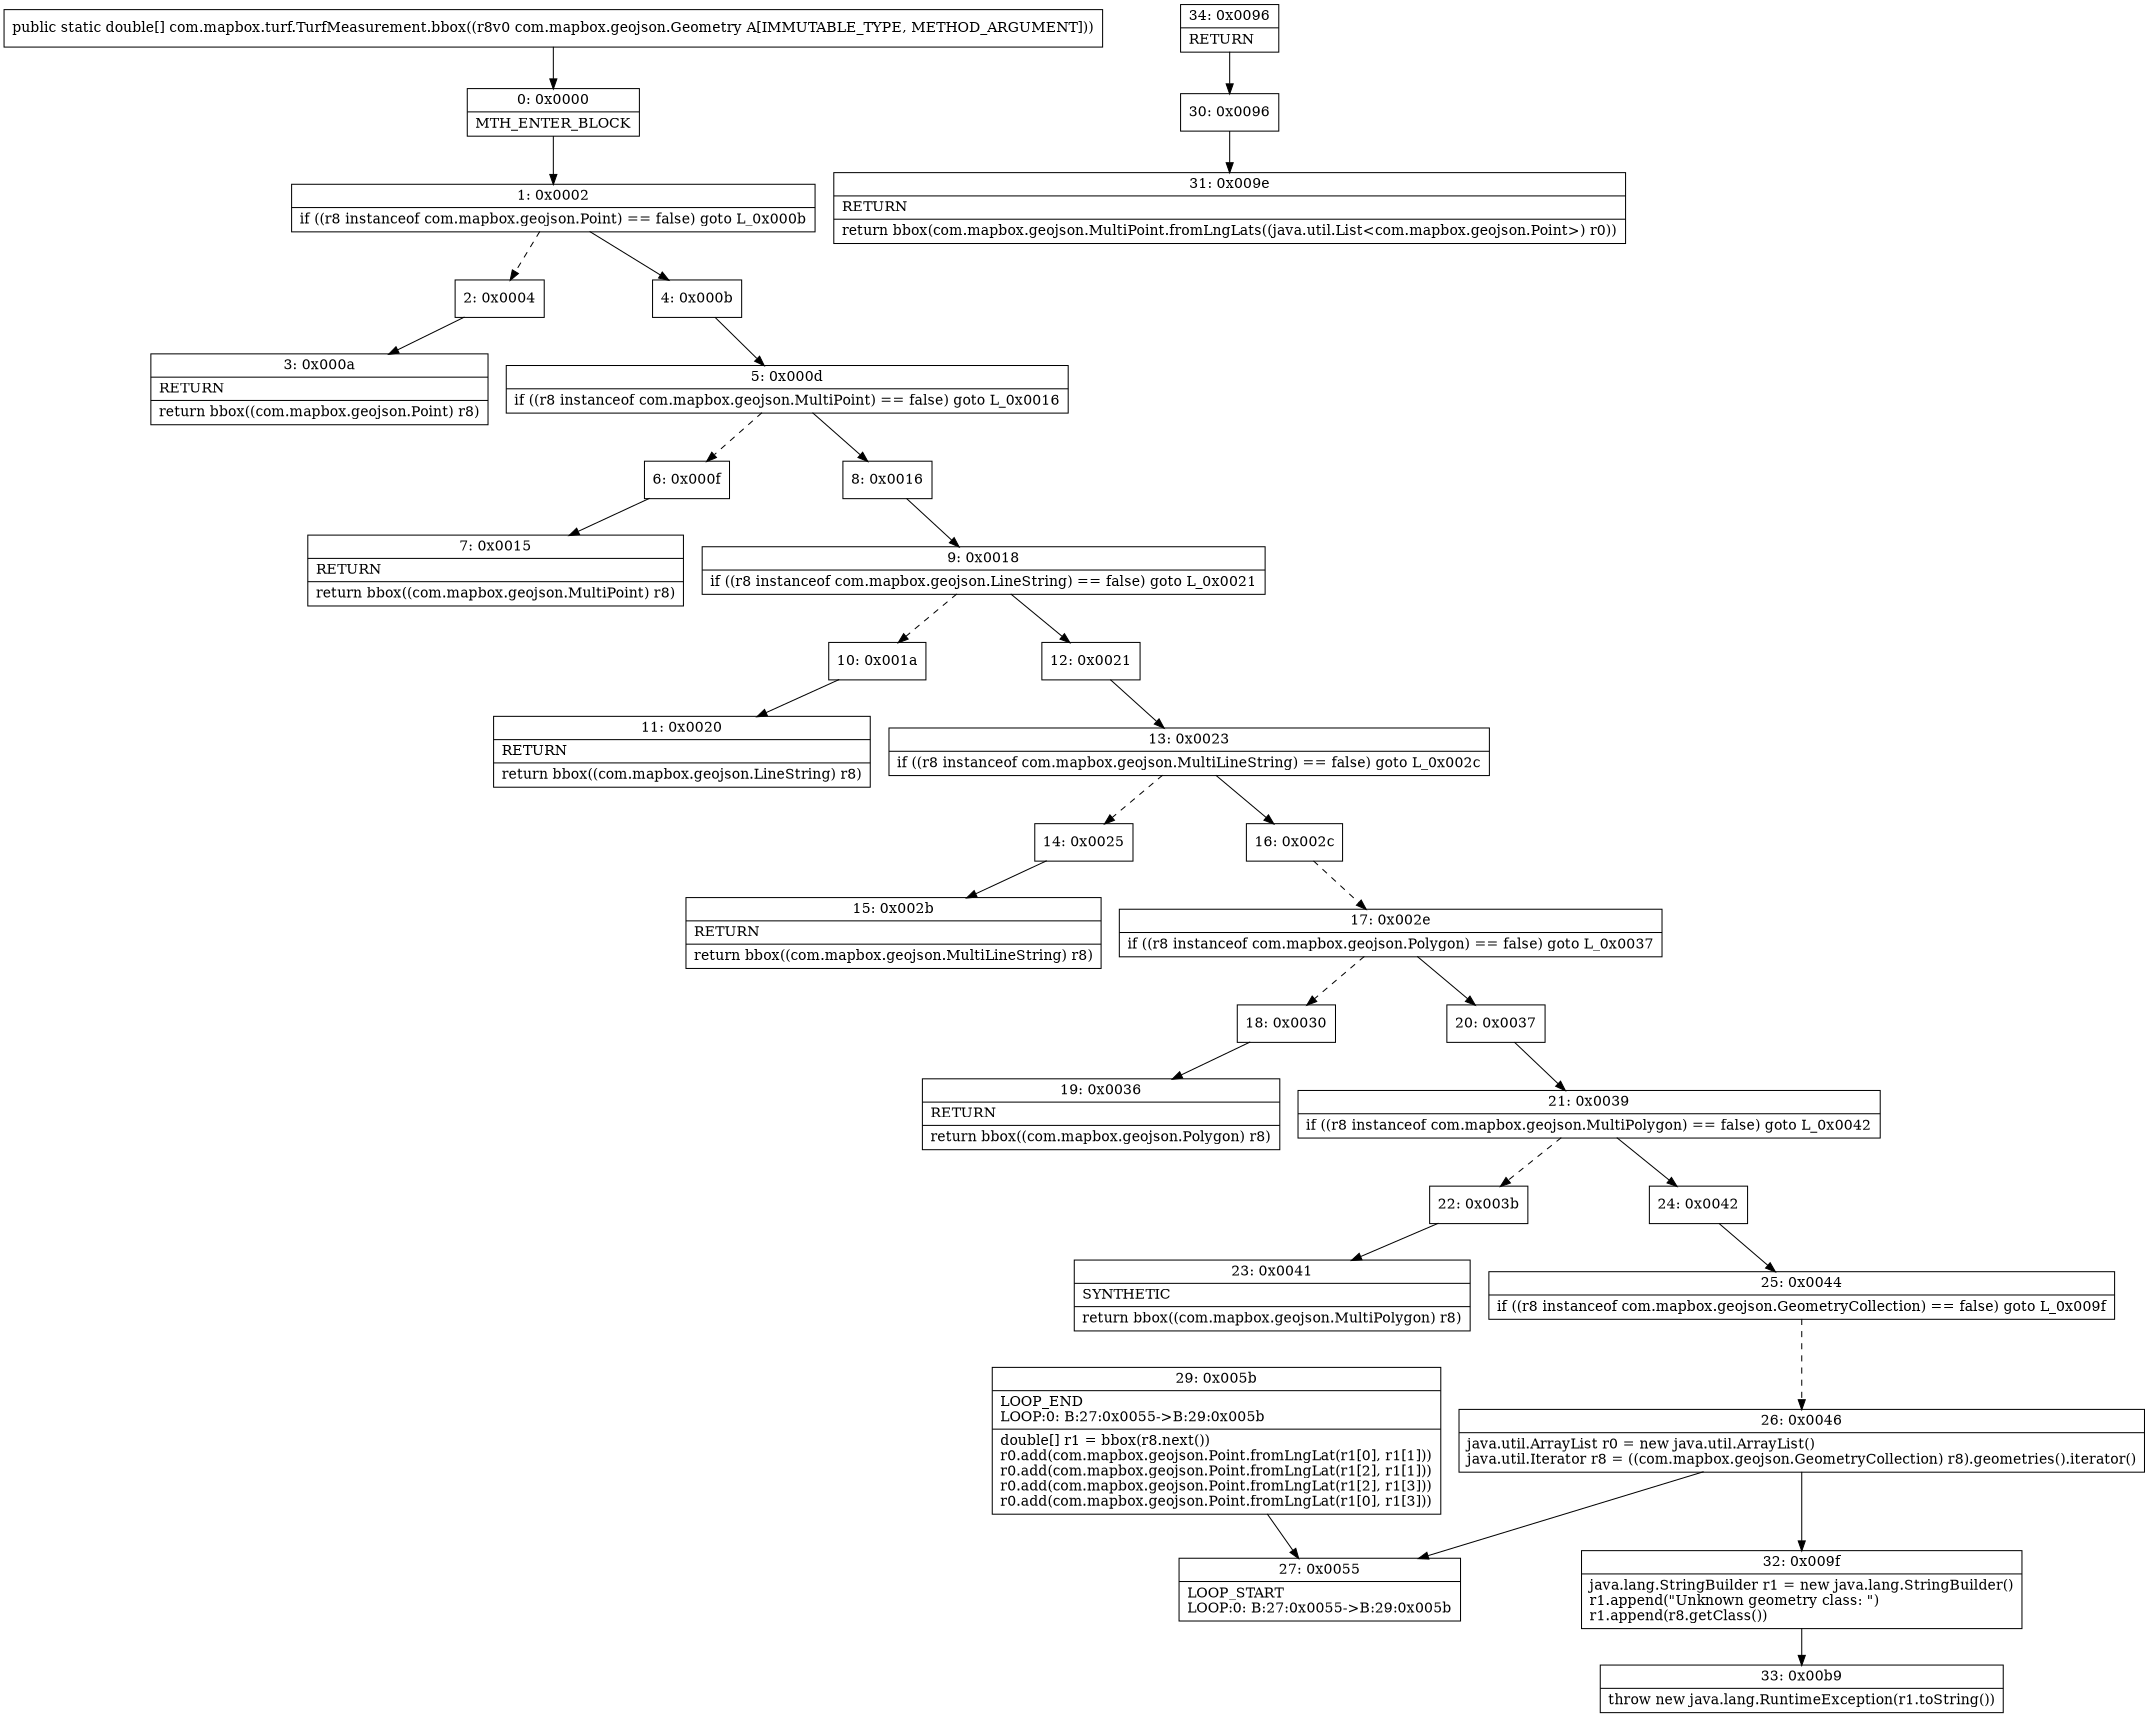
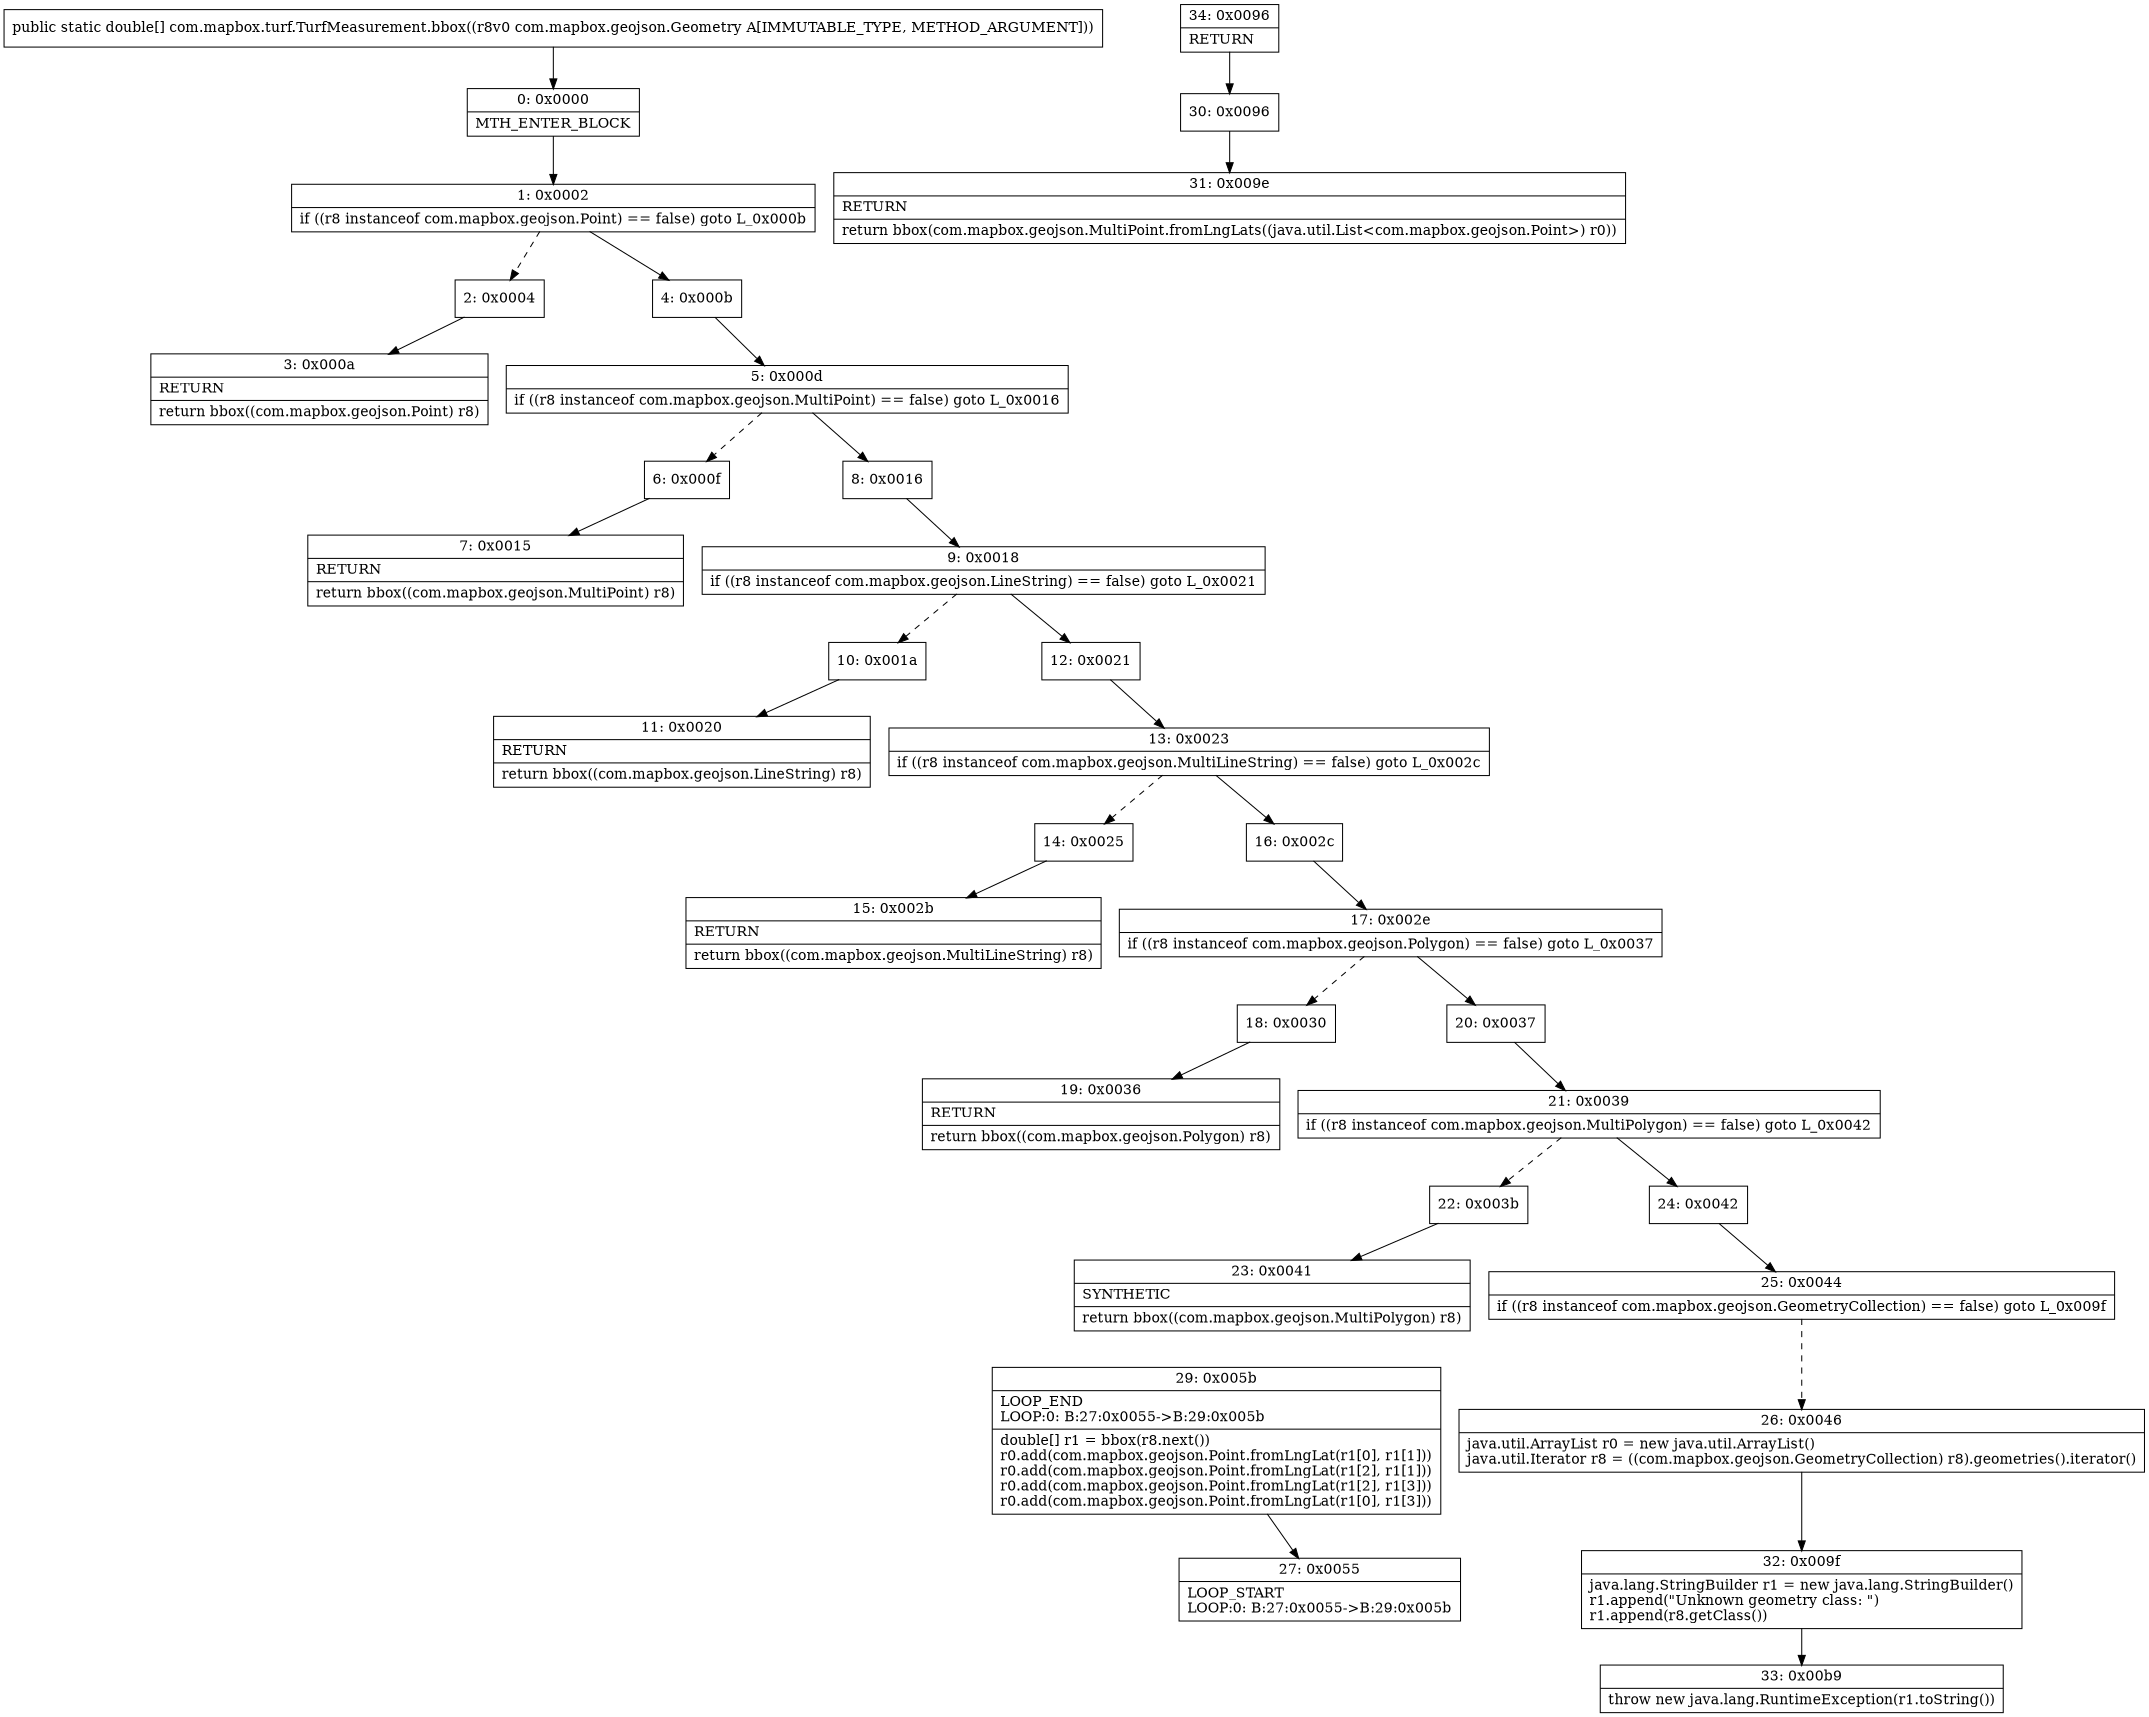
(1336, 882) -> (1336, 882)
(1566, 1514) -> none
